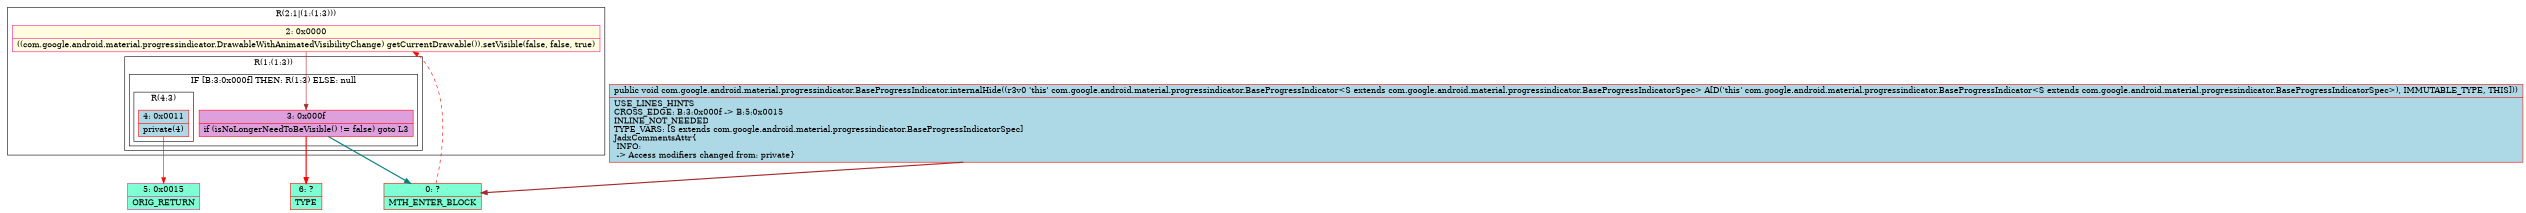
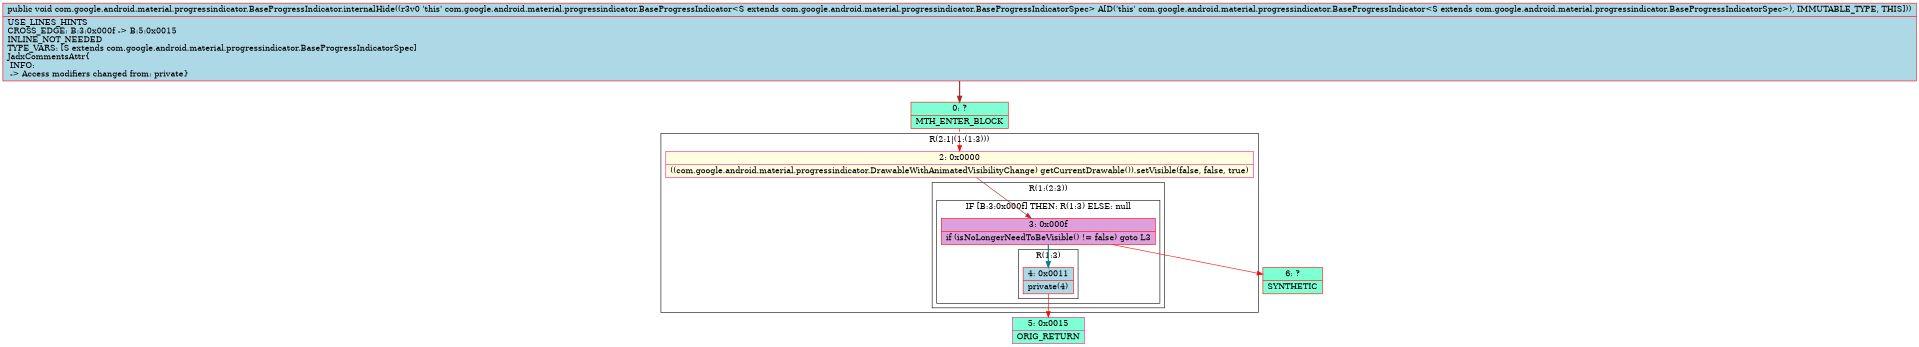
(274, 63) -> (1048, 189)
(164, 99) -> (1048, 256)
(306, 159) -> (1185, 259)
(369, 160) -> (1048, 253)
(306, 203) -> (1293, 287)
